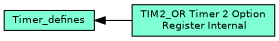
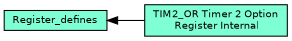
(49, 20) -> (56, 20)
